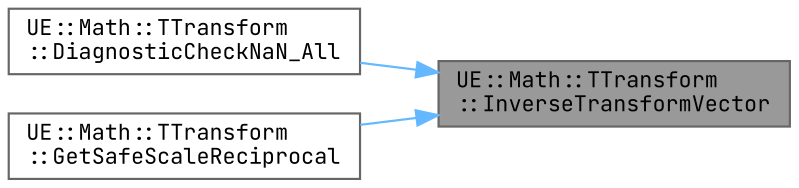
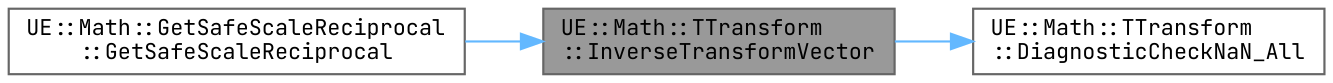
(388, 66) -> (923, 41)
(184, 146) -> (237, 41)
